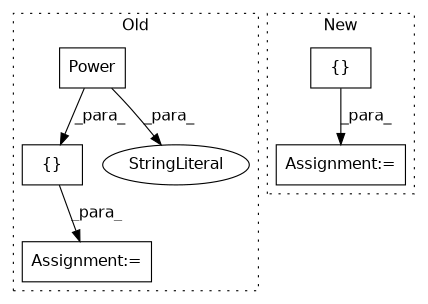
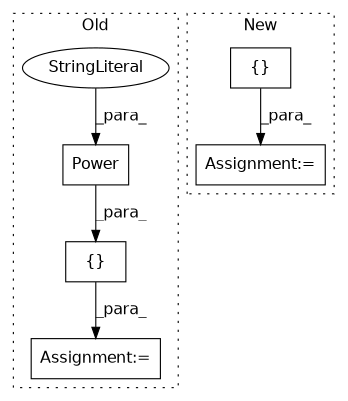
(134, 112) -> (96, 111)
